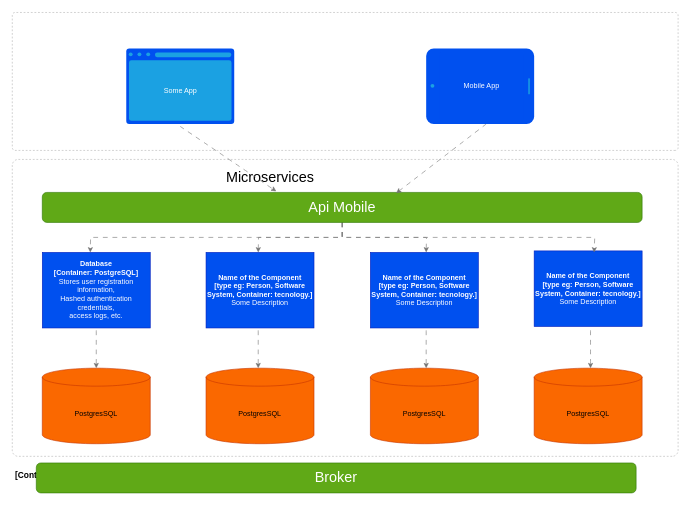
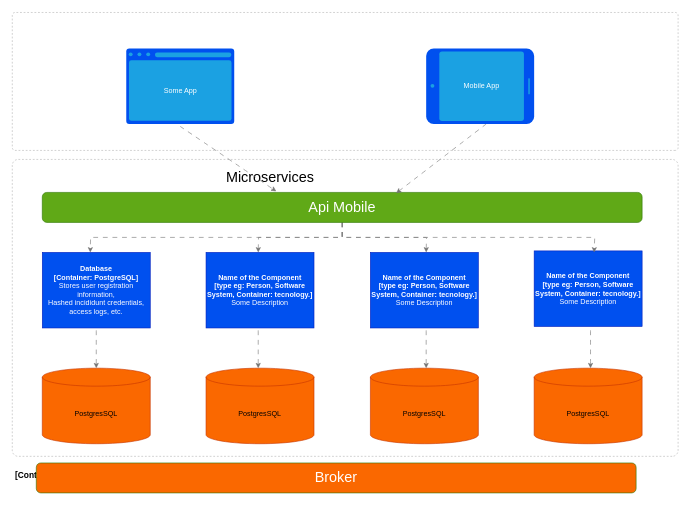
(482, 86) -> (482, 86)
(96, 290) -> (96, 290)
(336, 478) -> (336, 478)
